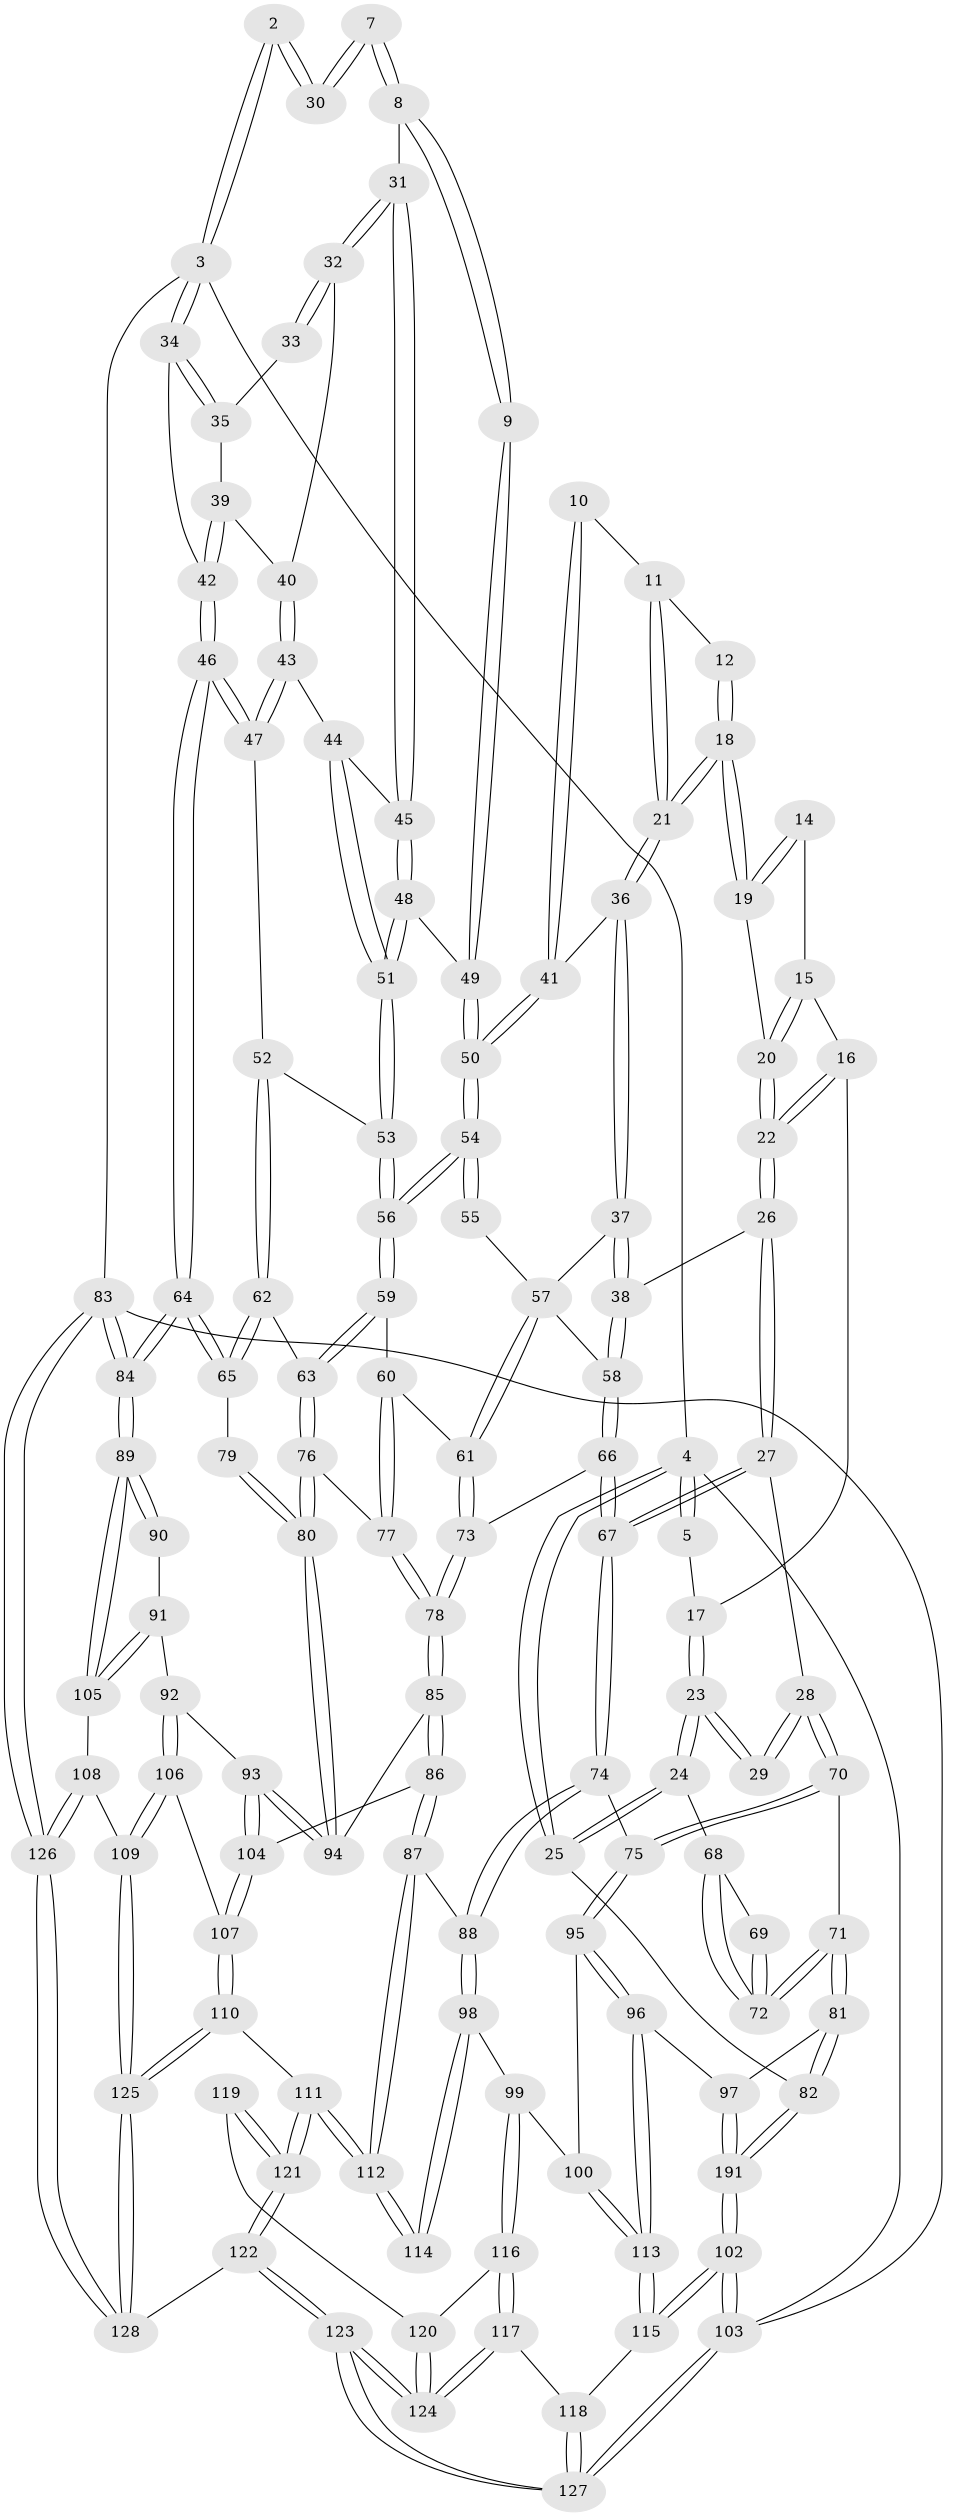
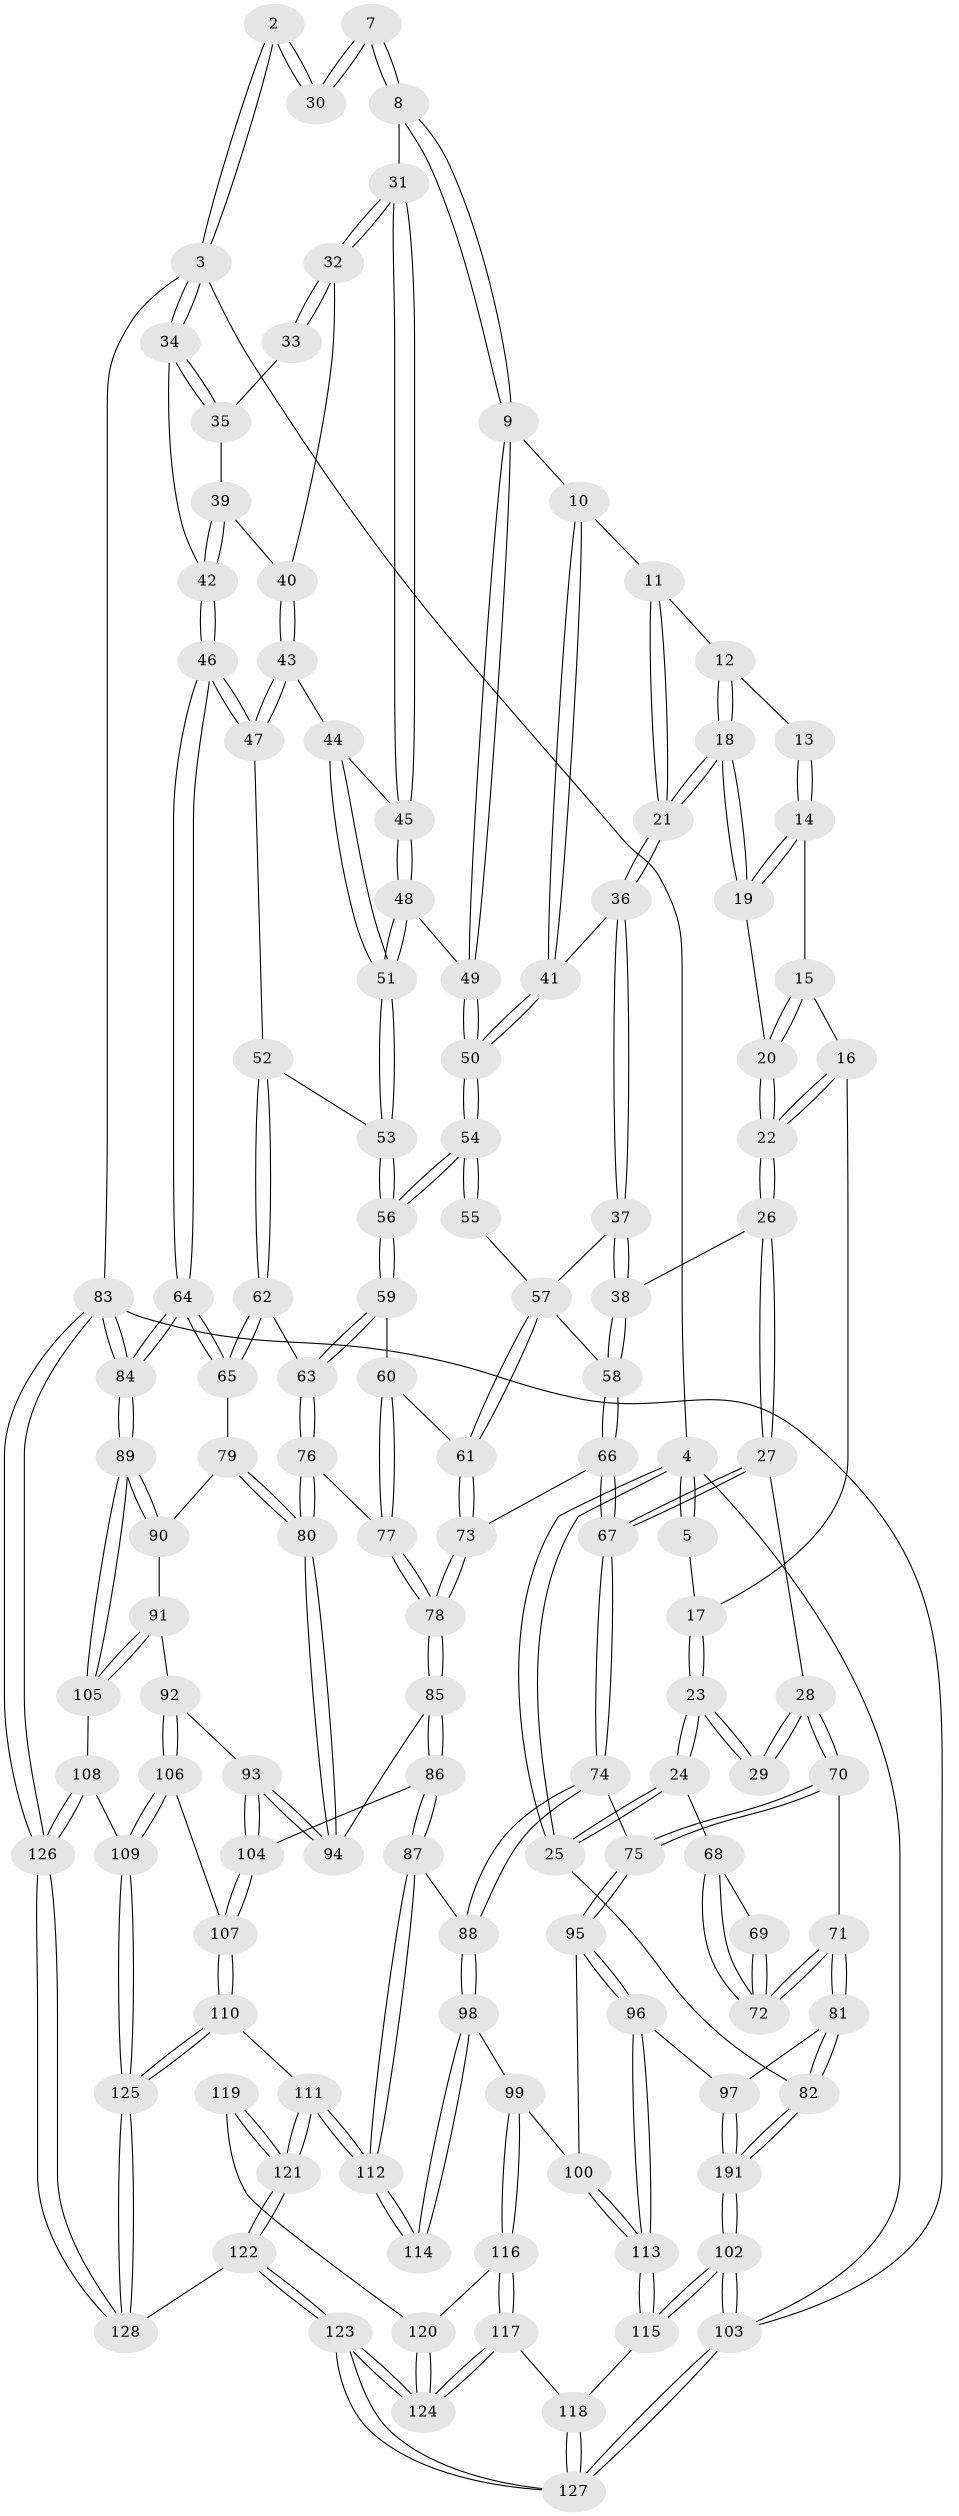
none -> (544, 462)
none -> (805, 741)
none -> (193, 1497)
